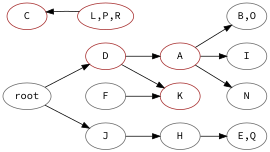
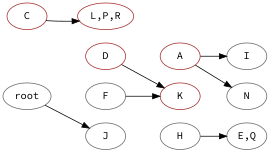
(67, 11) -> (59, 21)
(247, 16) -> none
(139, 56) -> none
(64, 77) -> none
(139, 136) -> none
